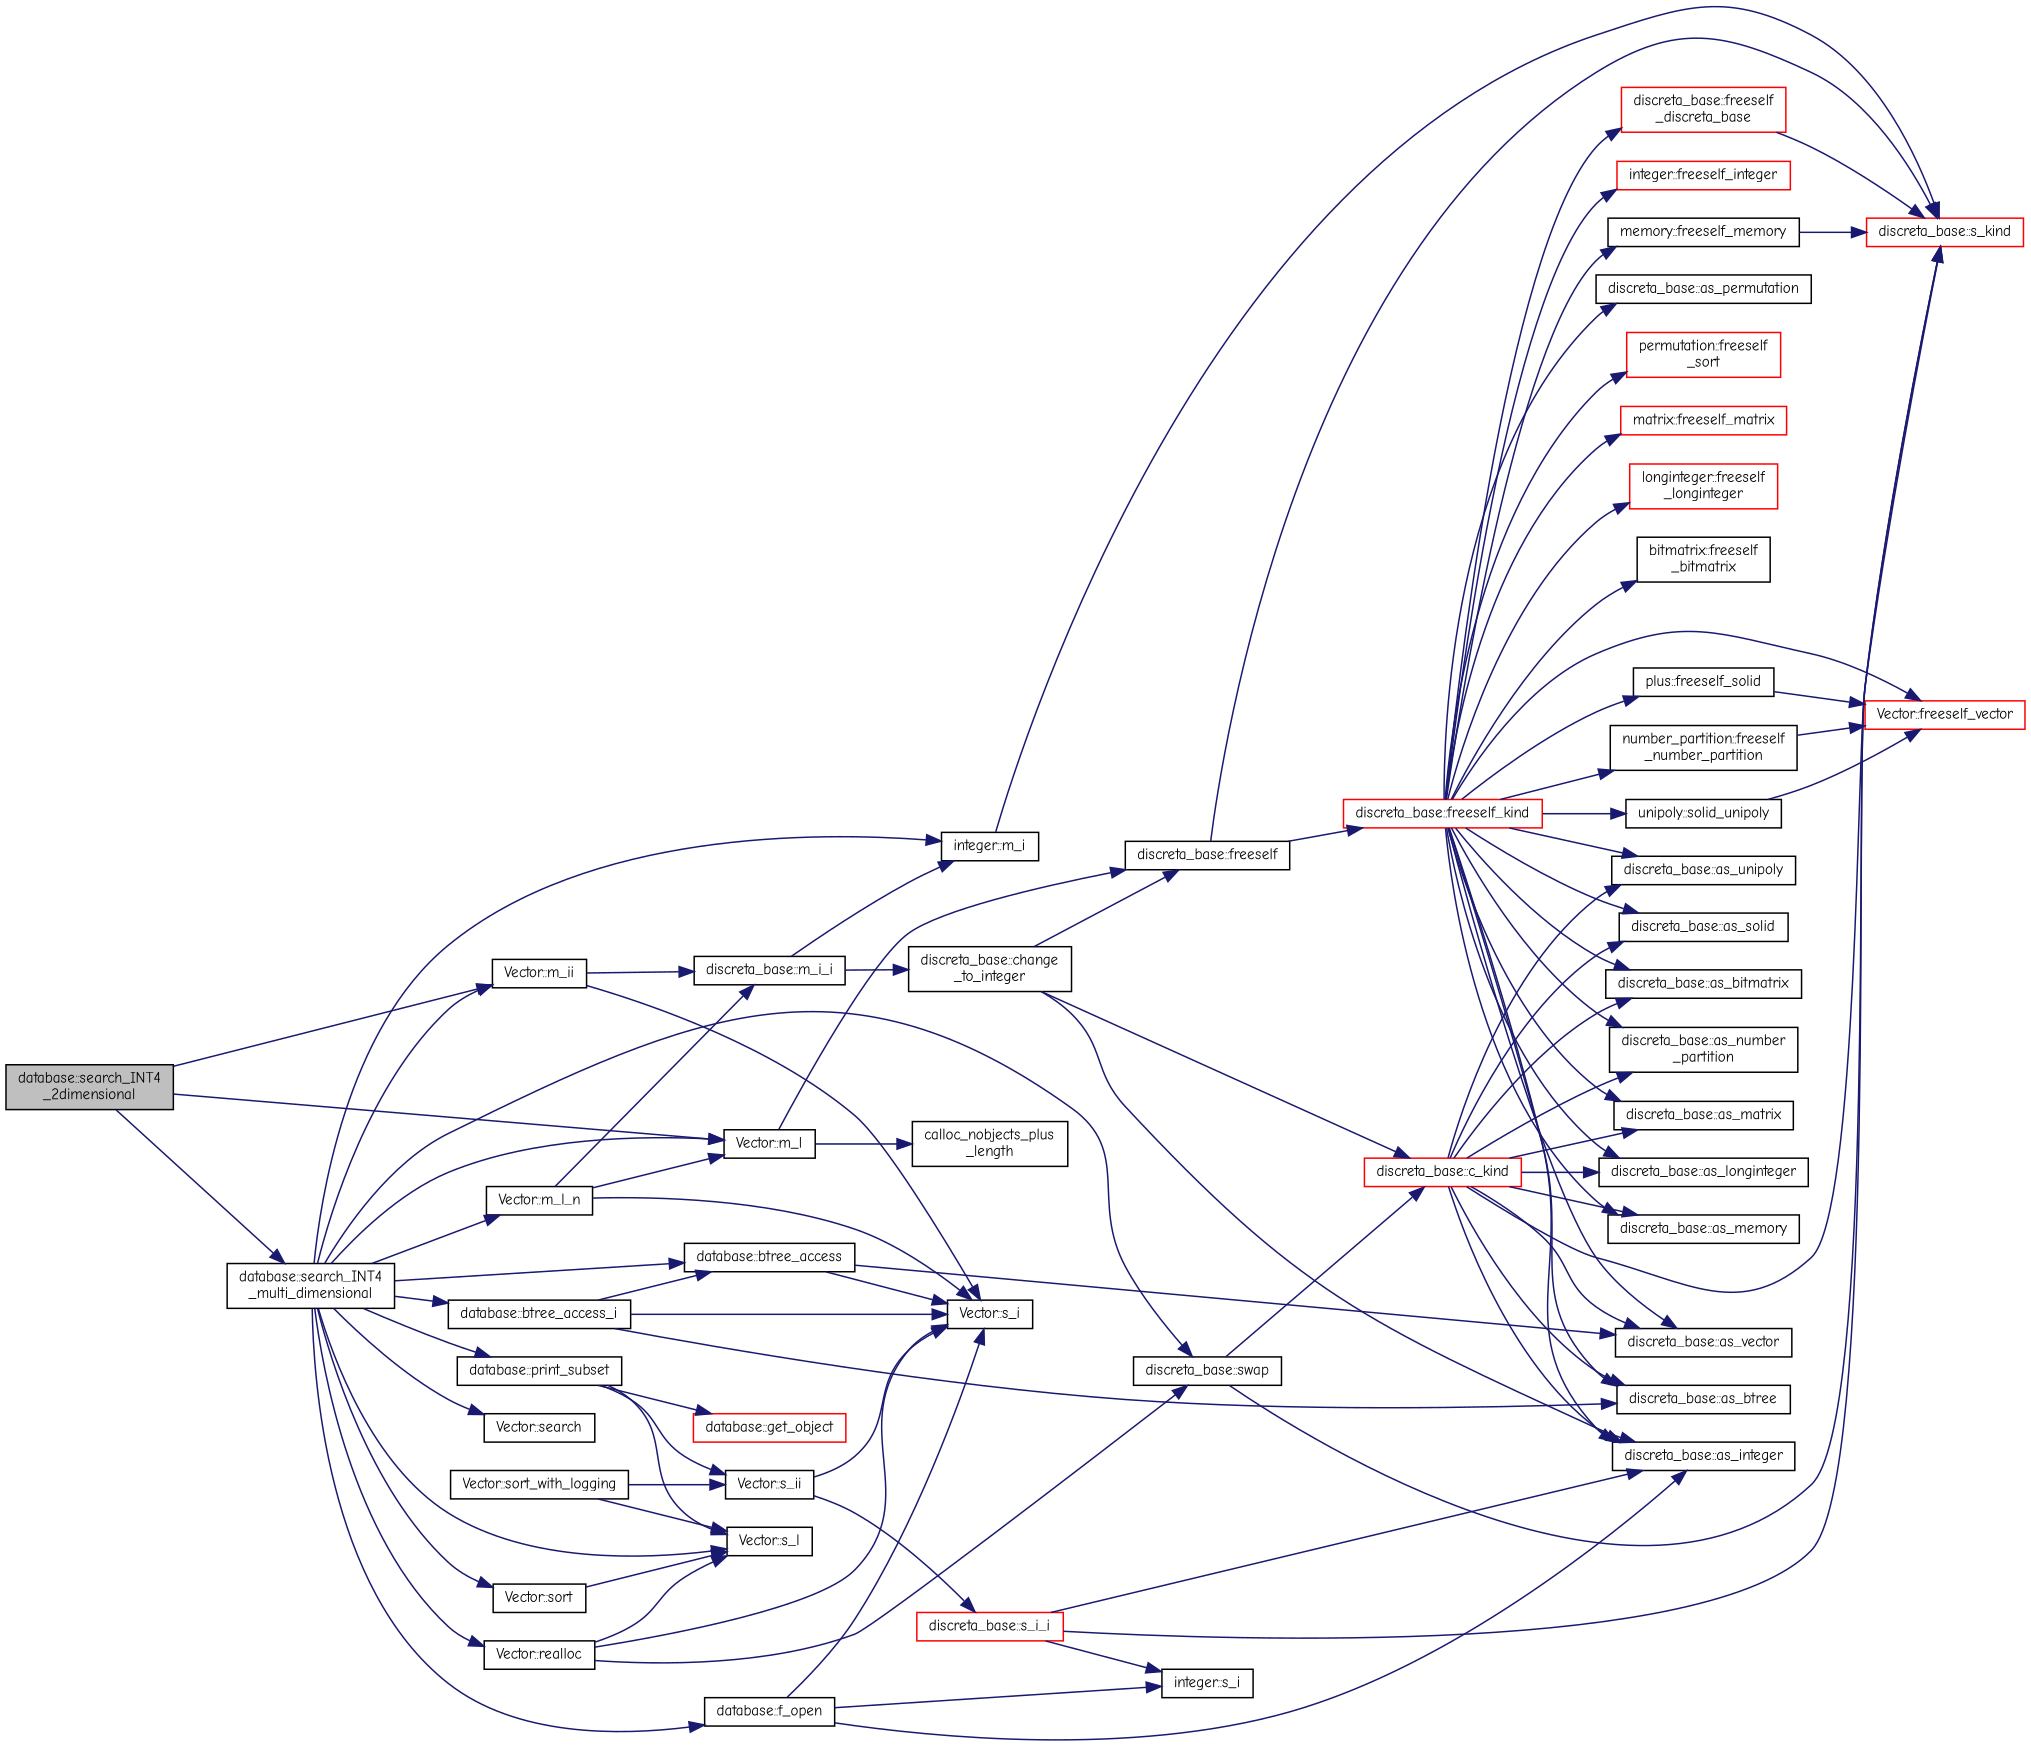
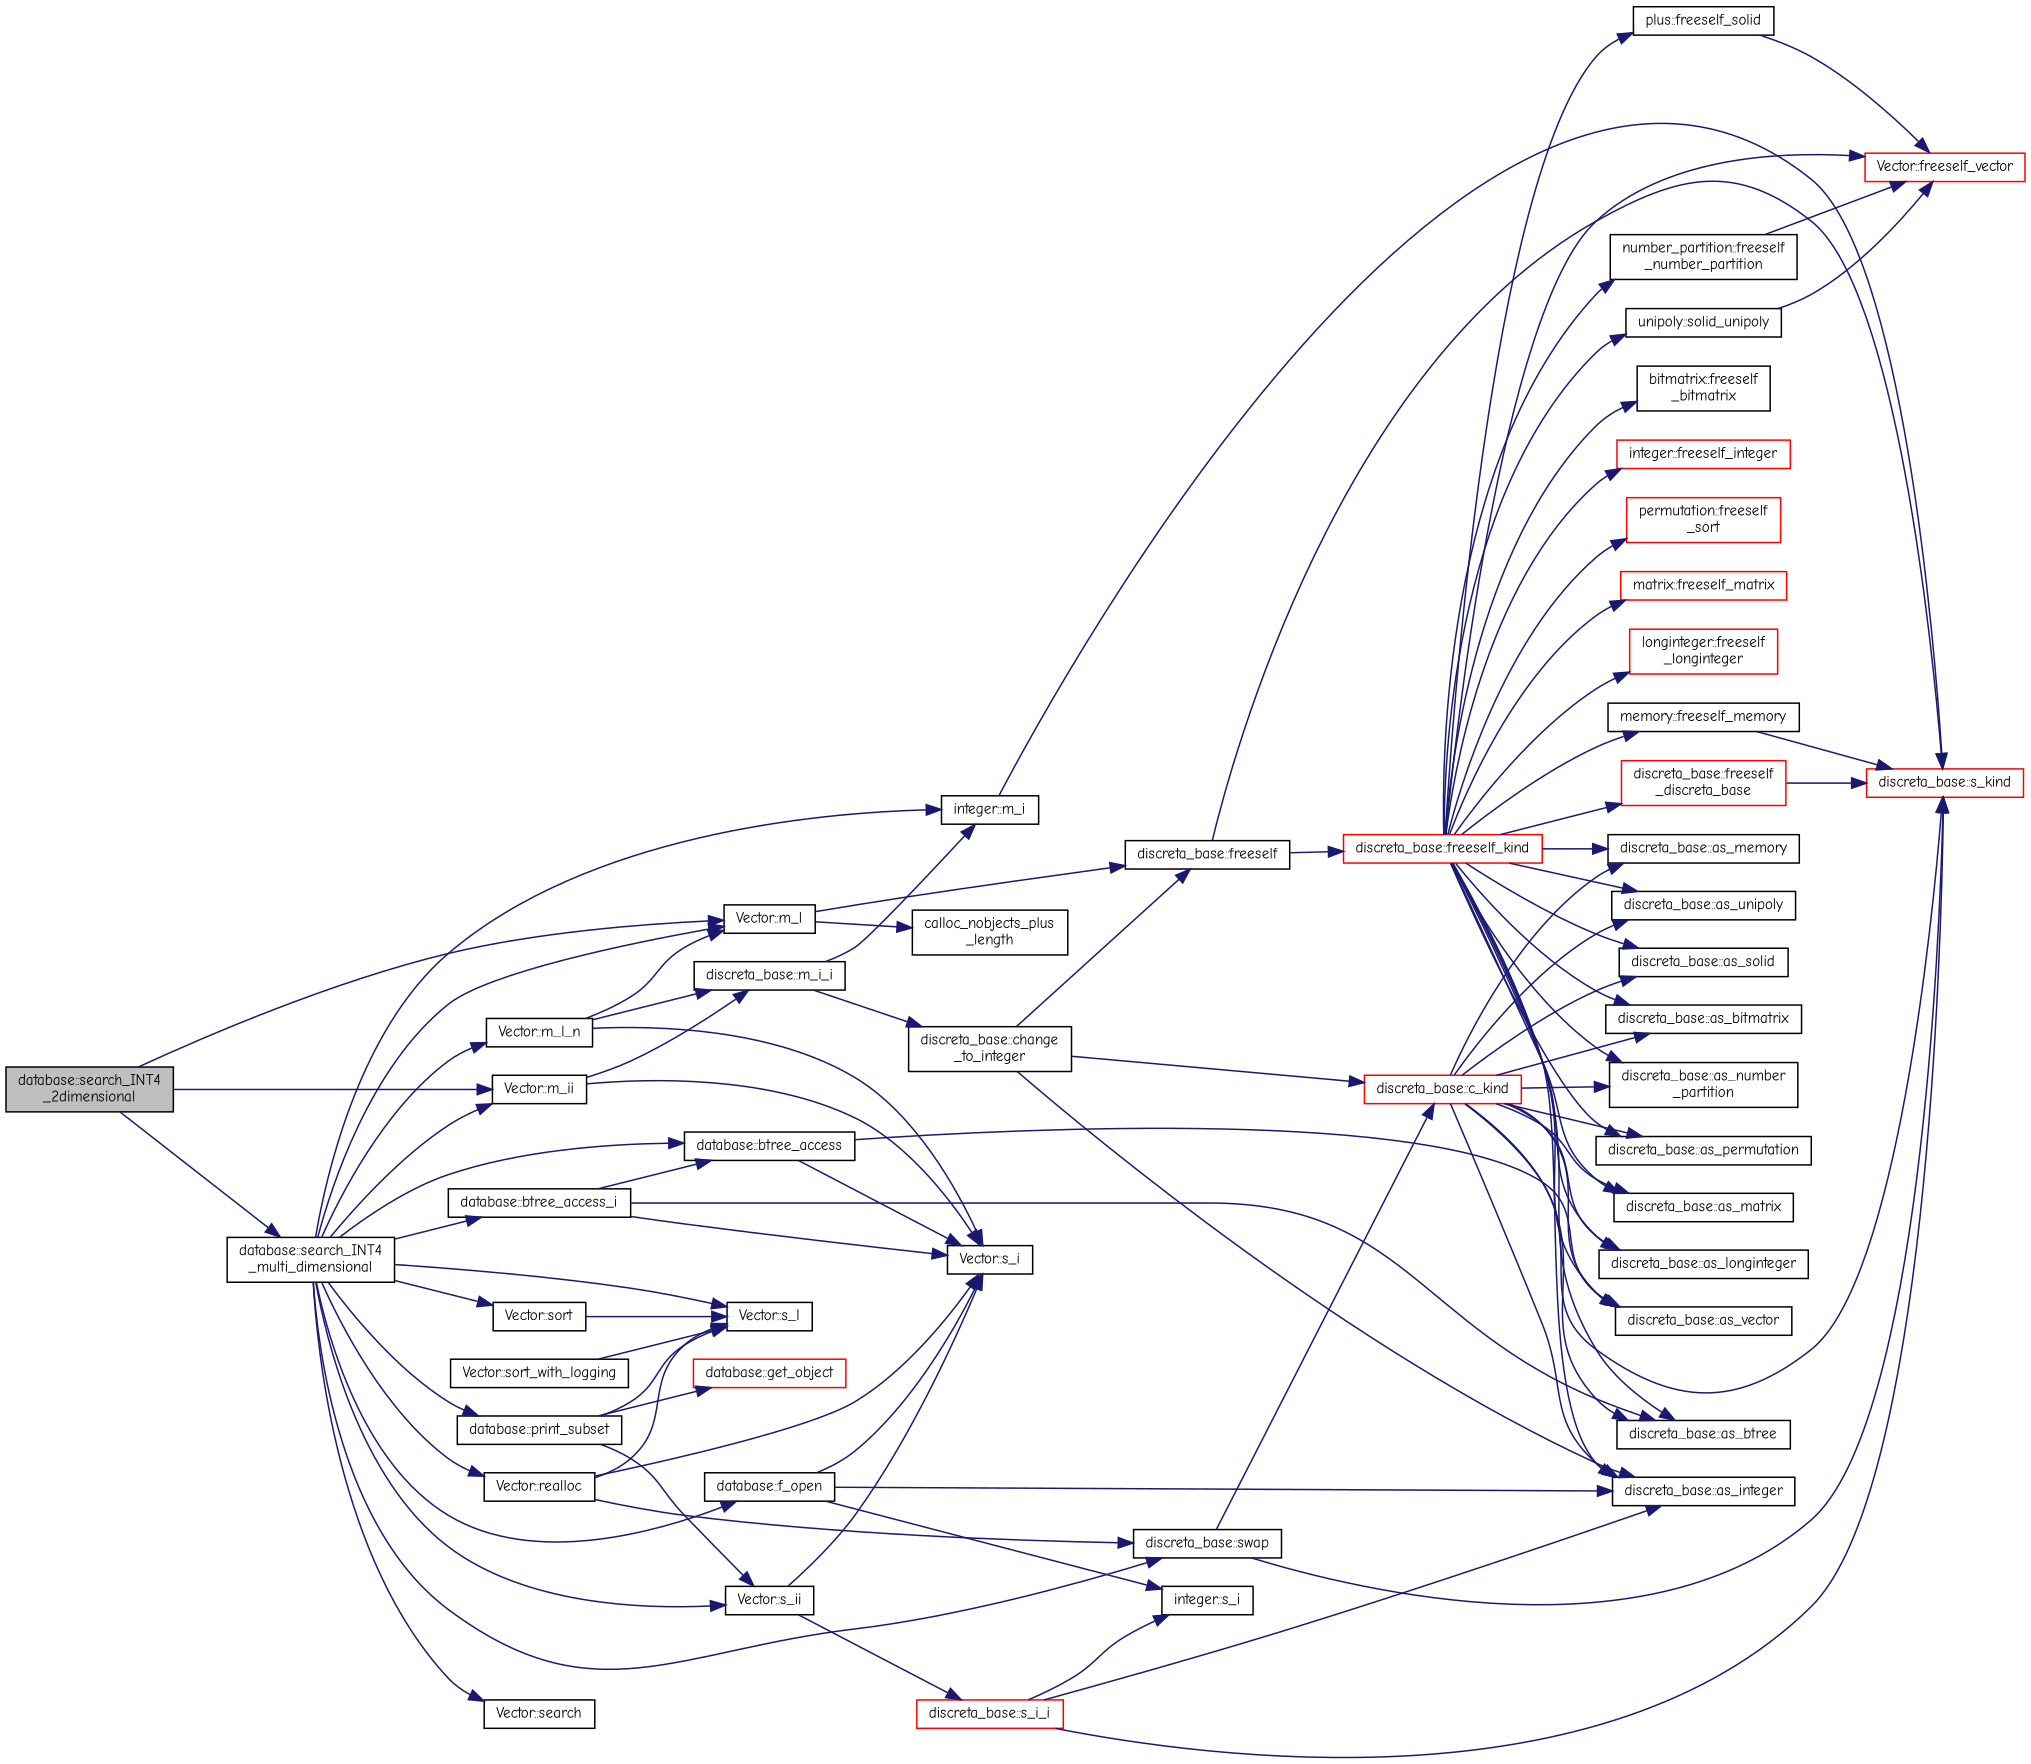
none -> (1572, 1120)
(675, 1485) -> (438, 1537)
